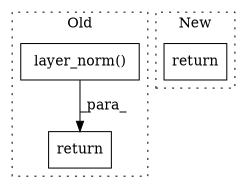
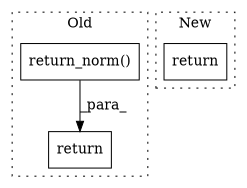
(80, 62) -> (80, 62)
